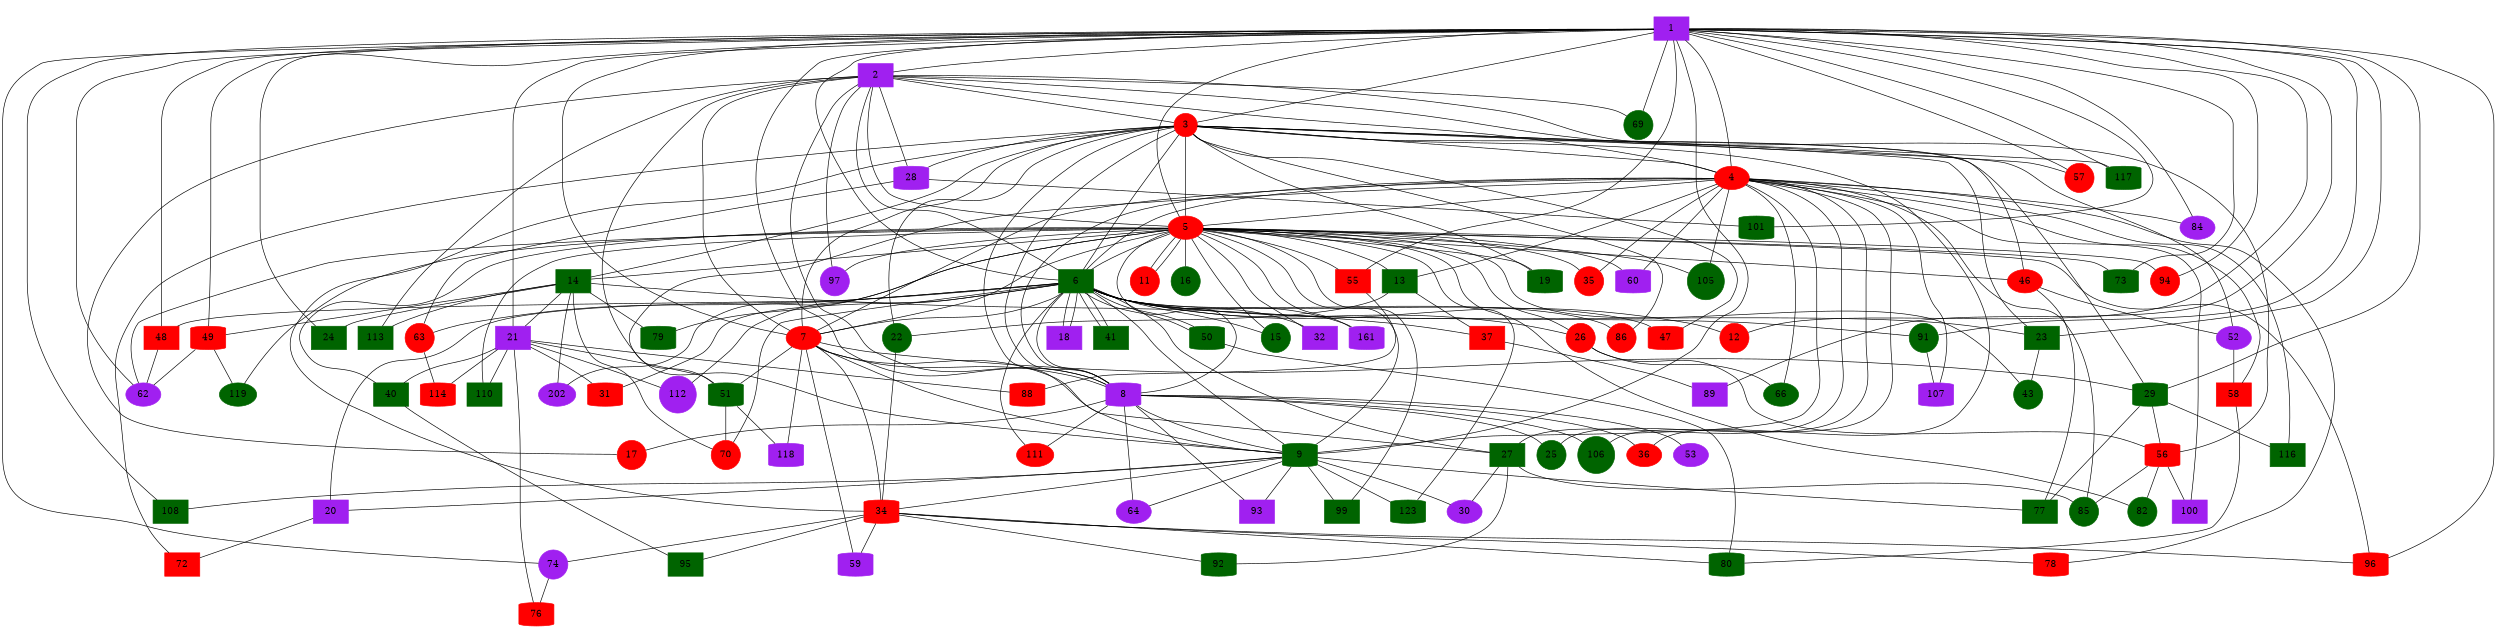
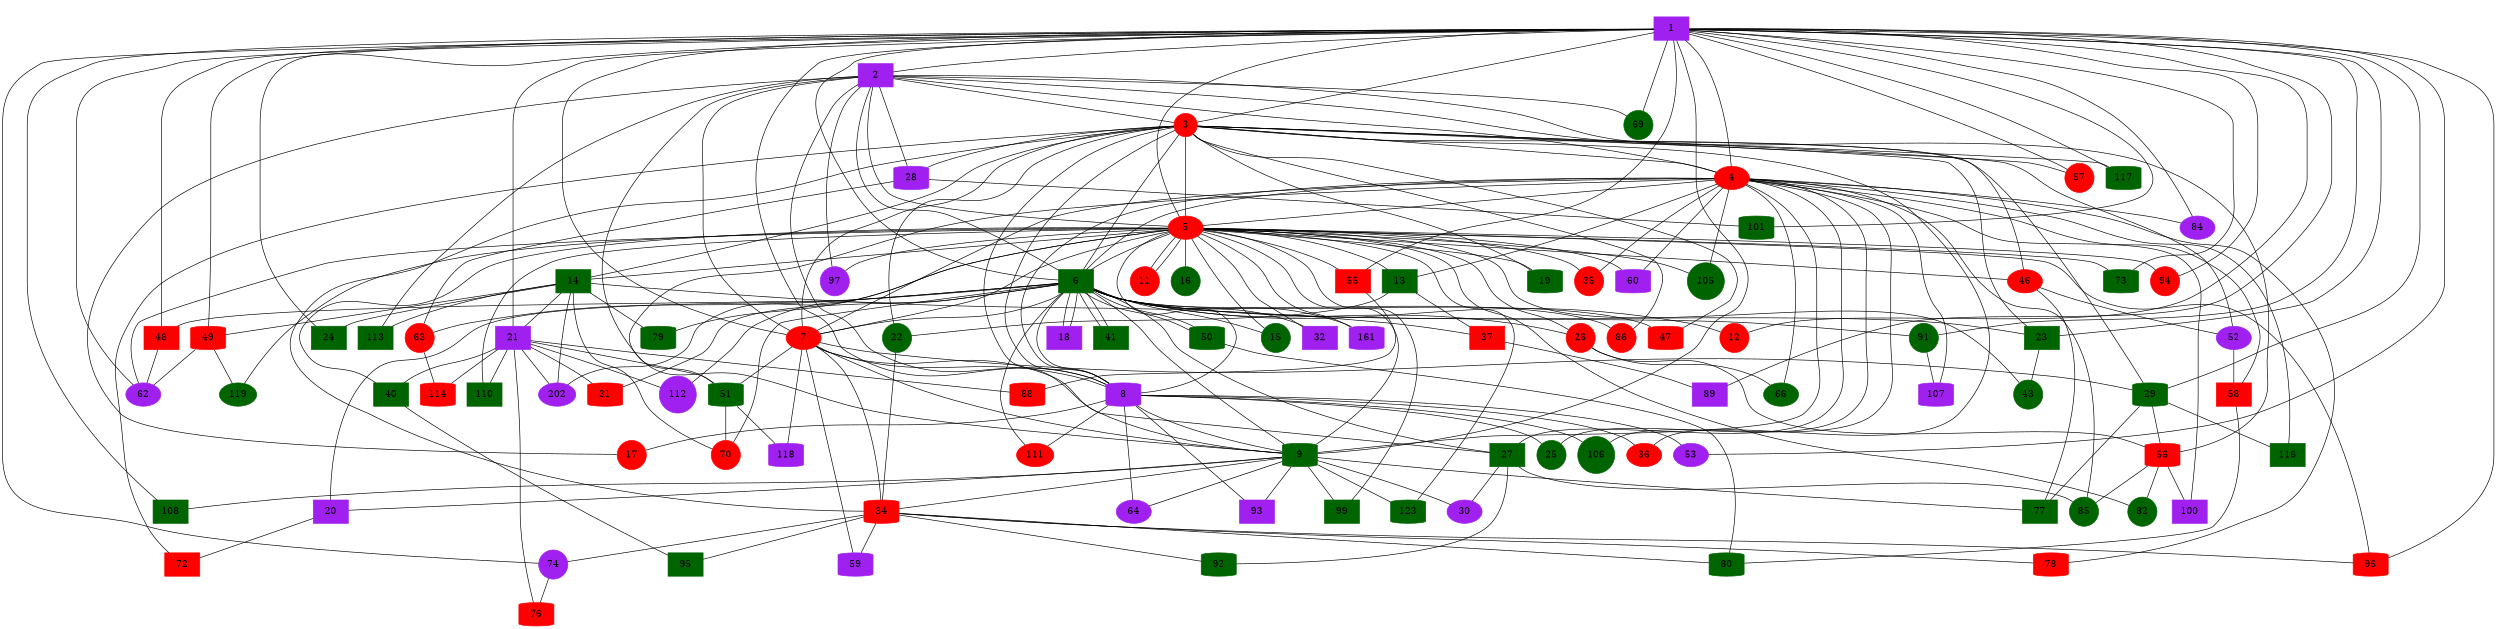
none -> (2445, 200)
none -> (536, 367)
